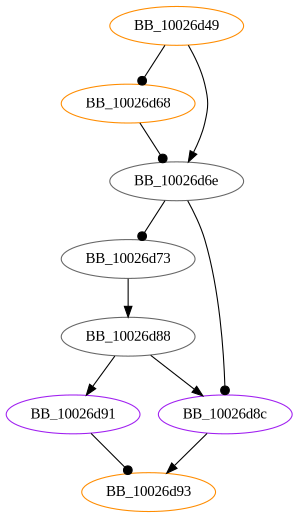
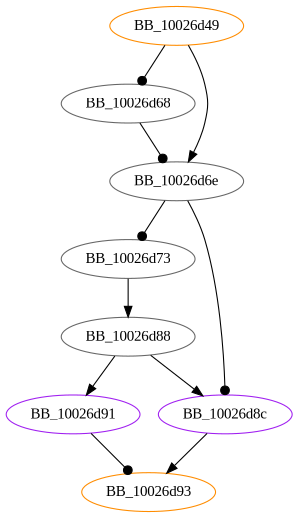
(128, 104) -> (128, 104)
